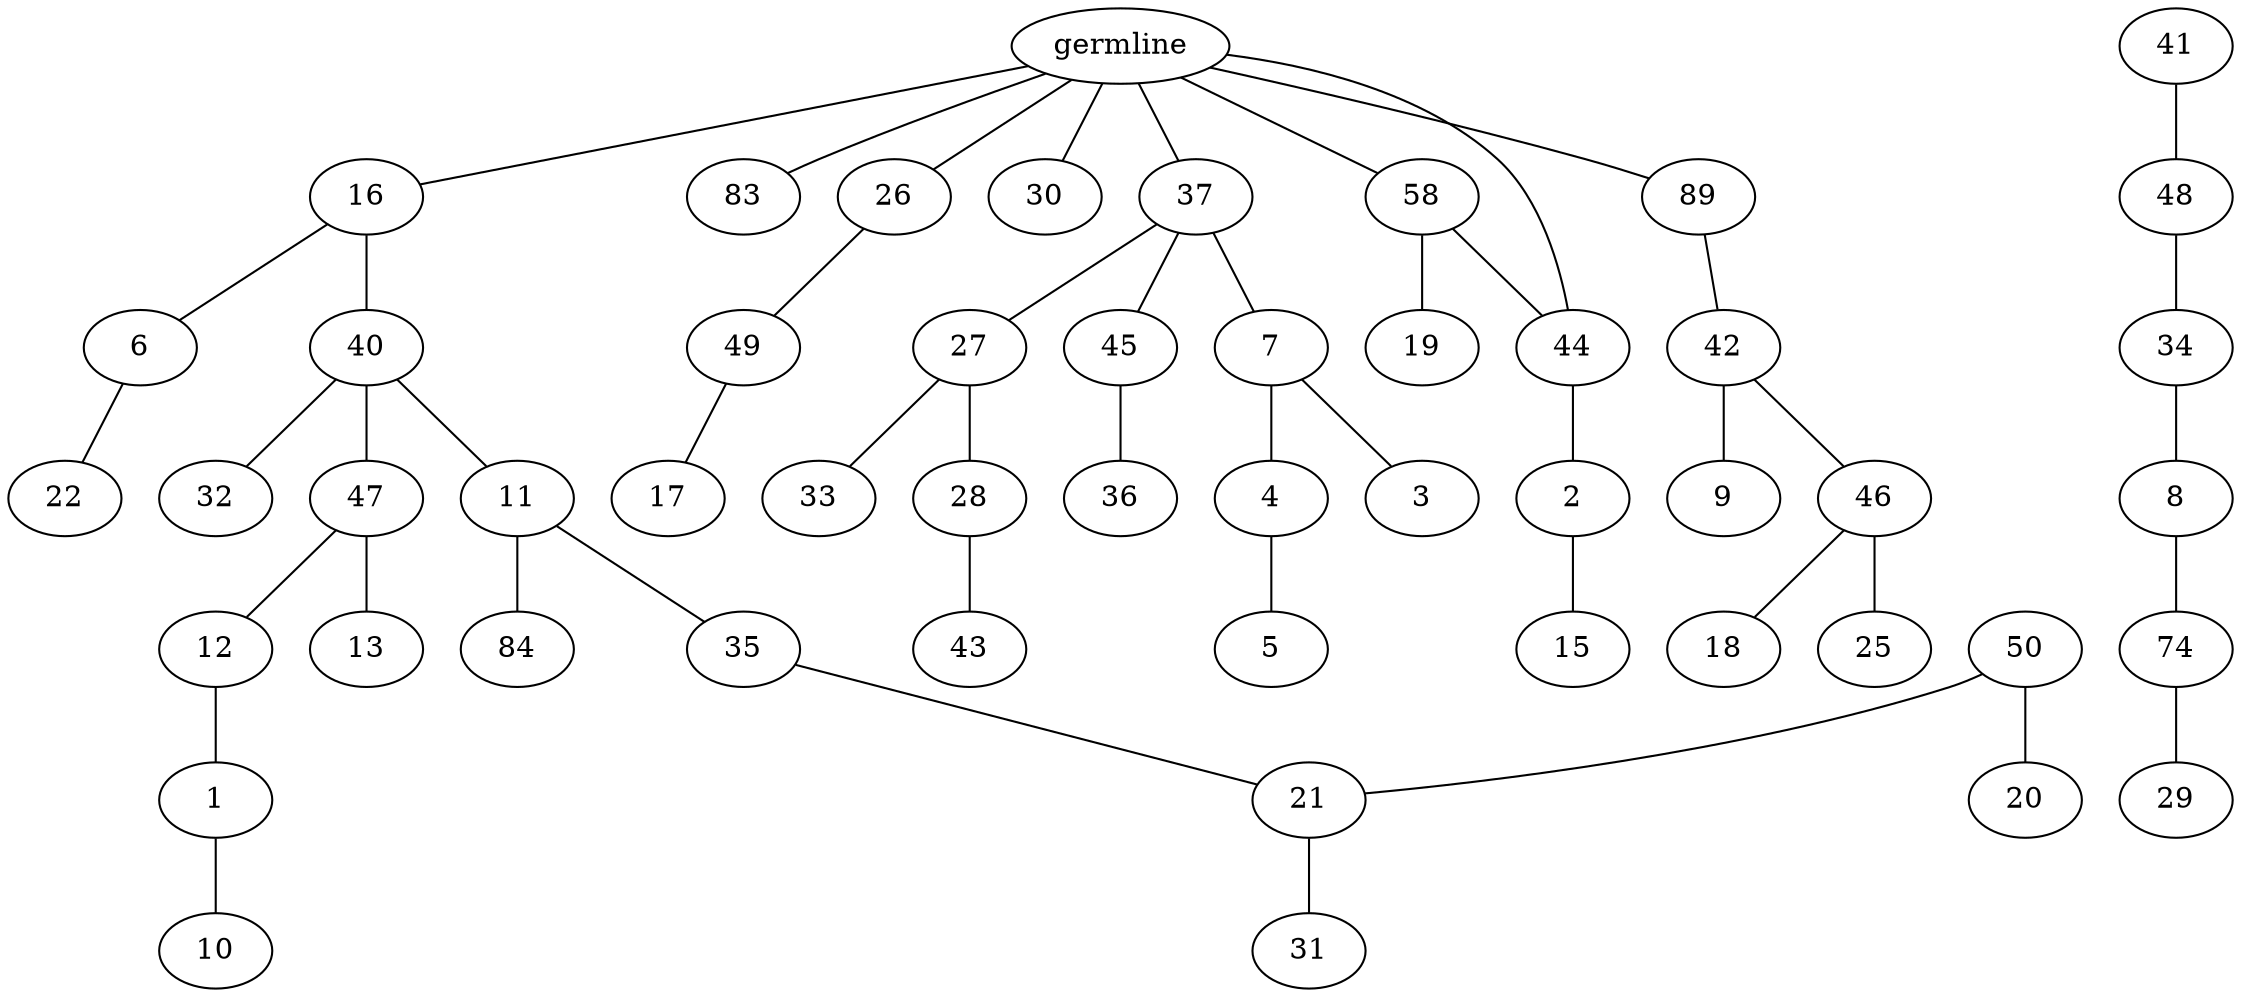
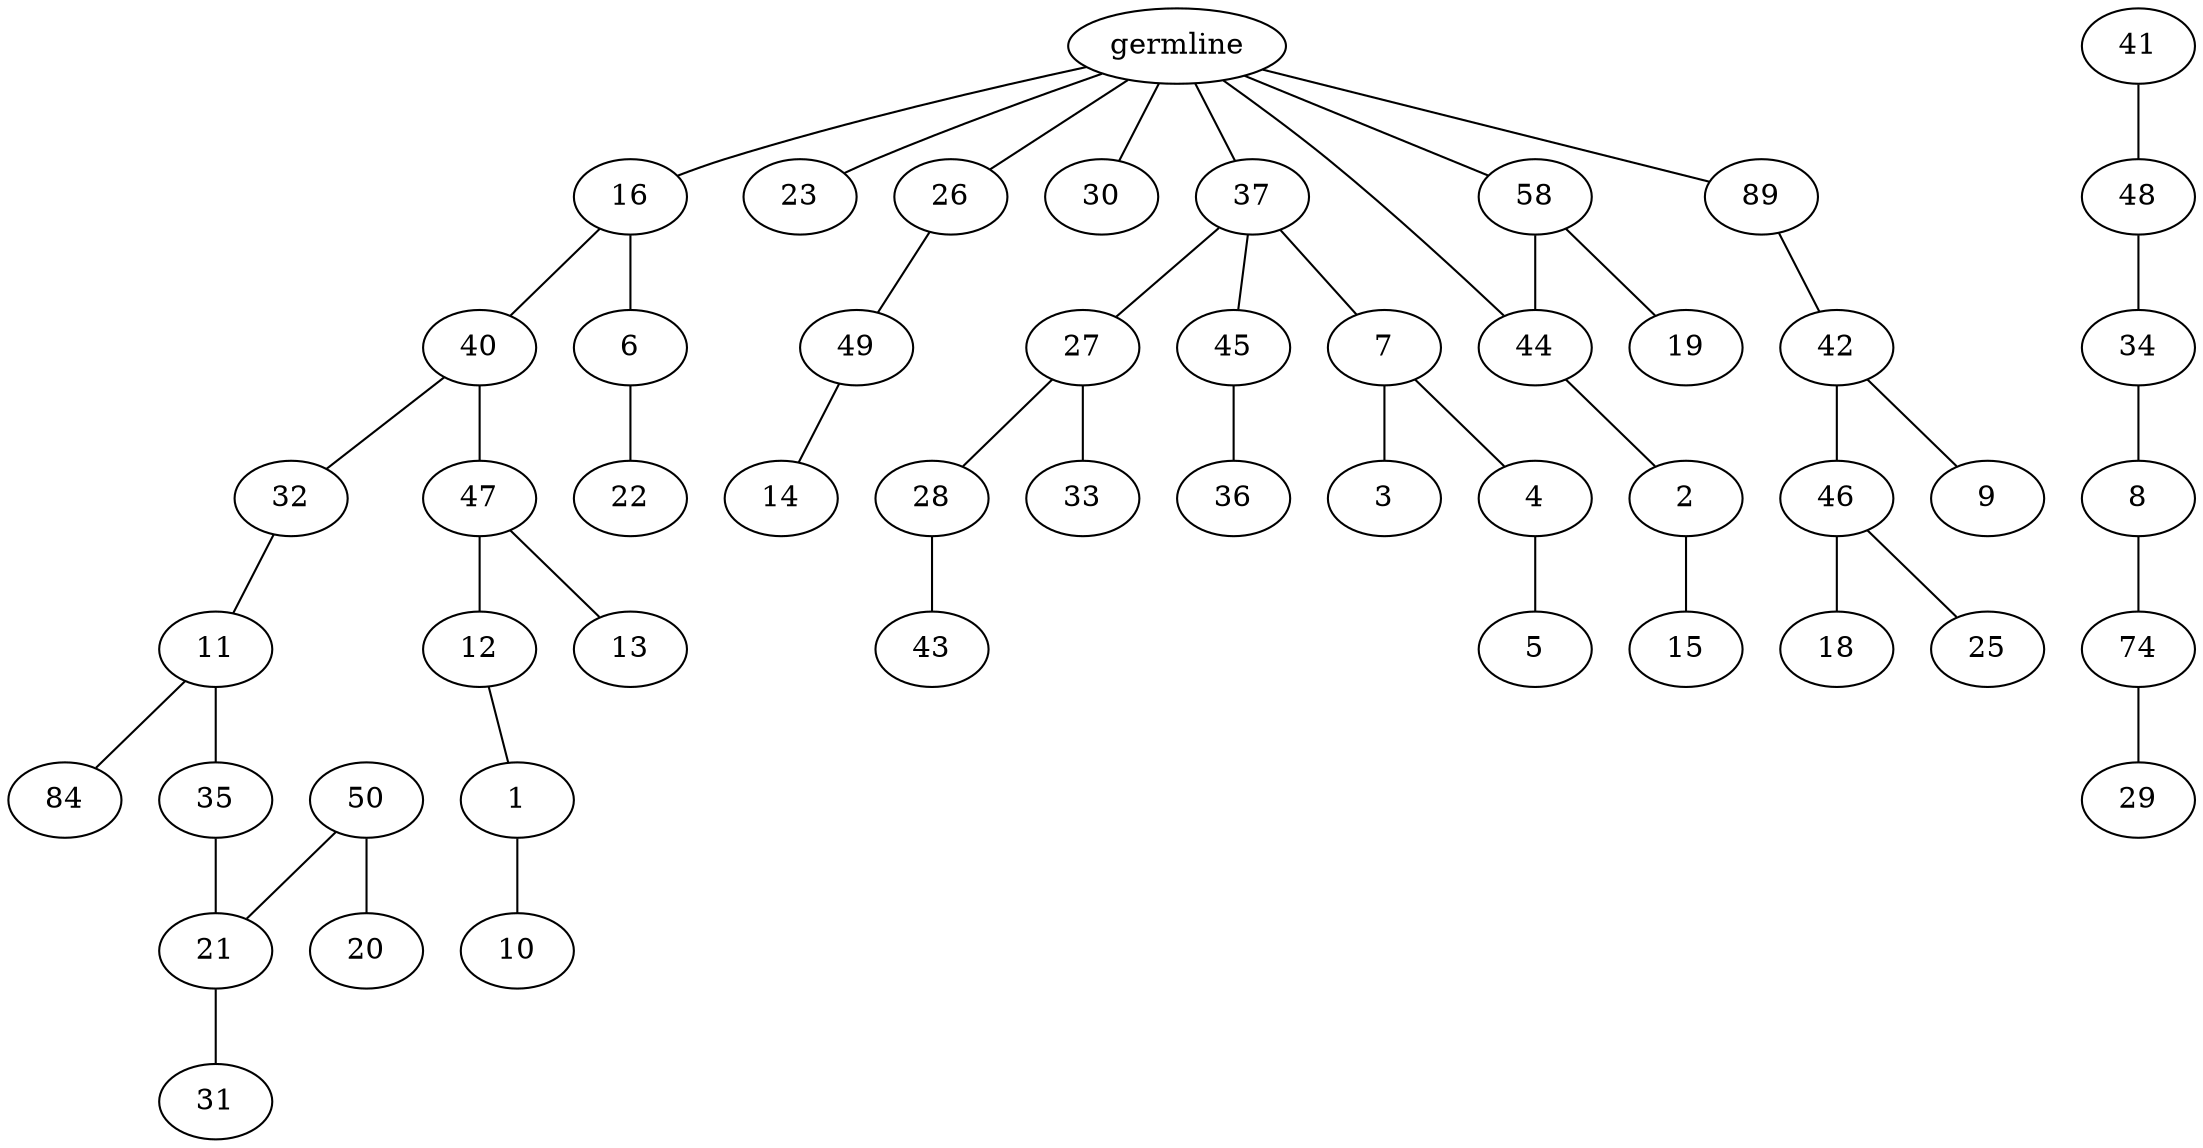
(744, 197) -> (800, 197)
(442, 423) -> (253, 574)
(668, 498) -> (781, 498)
